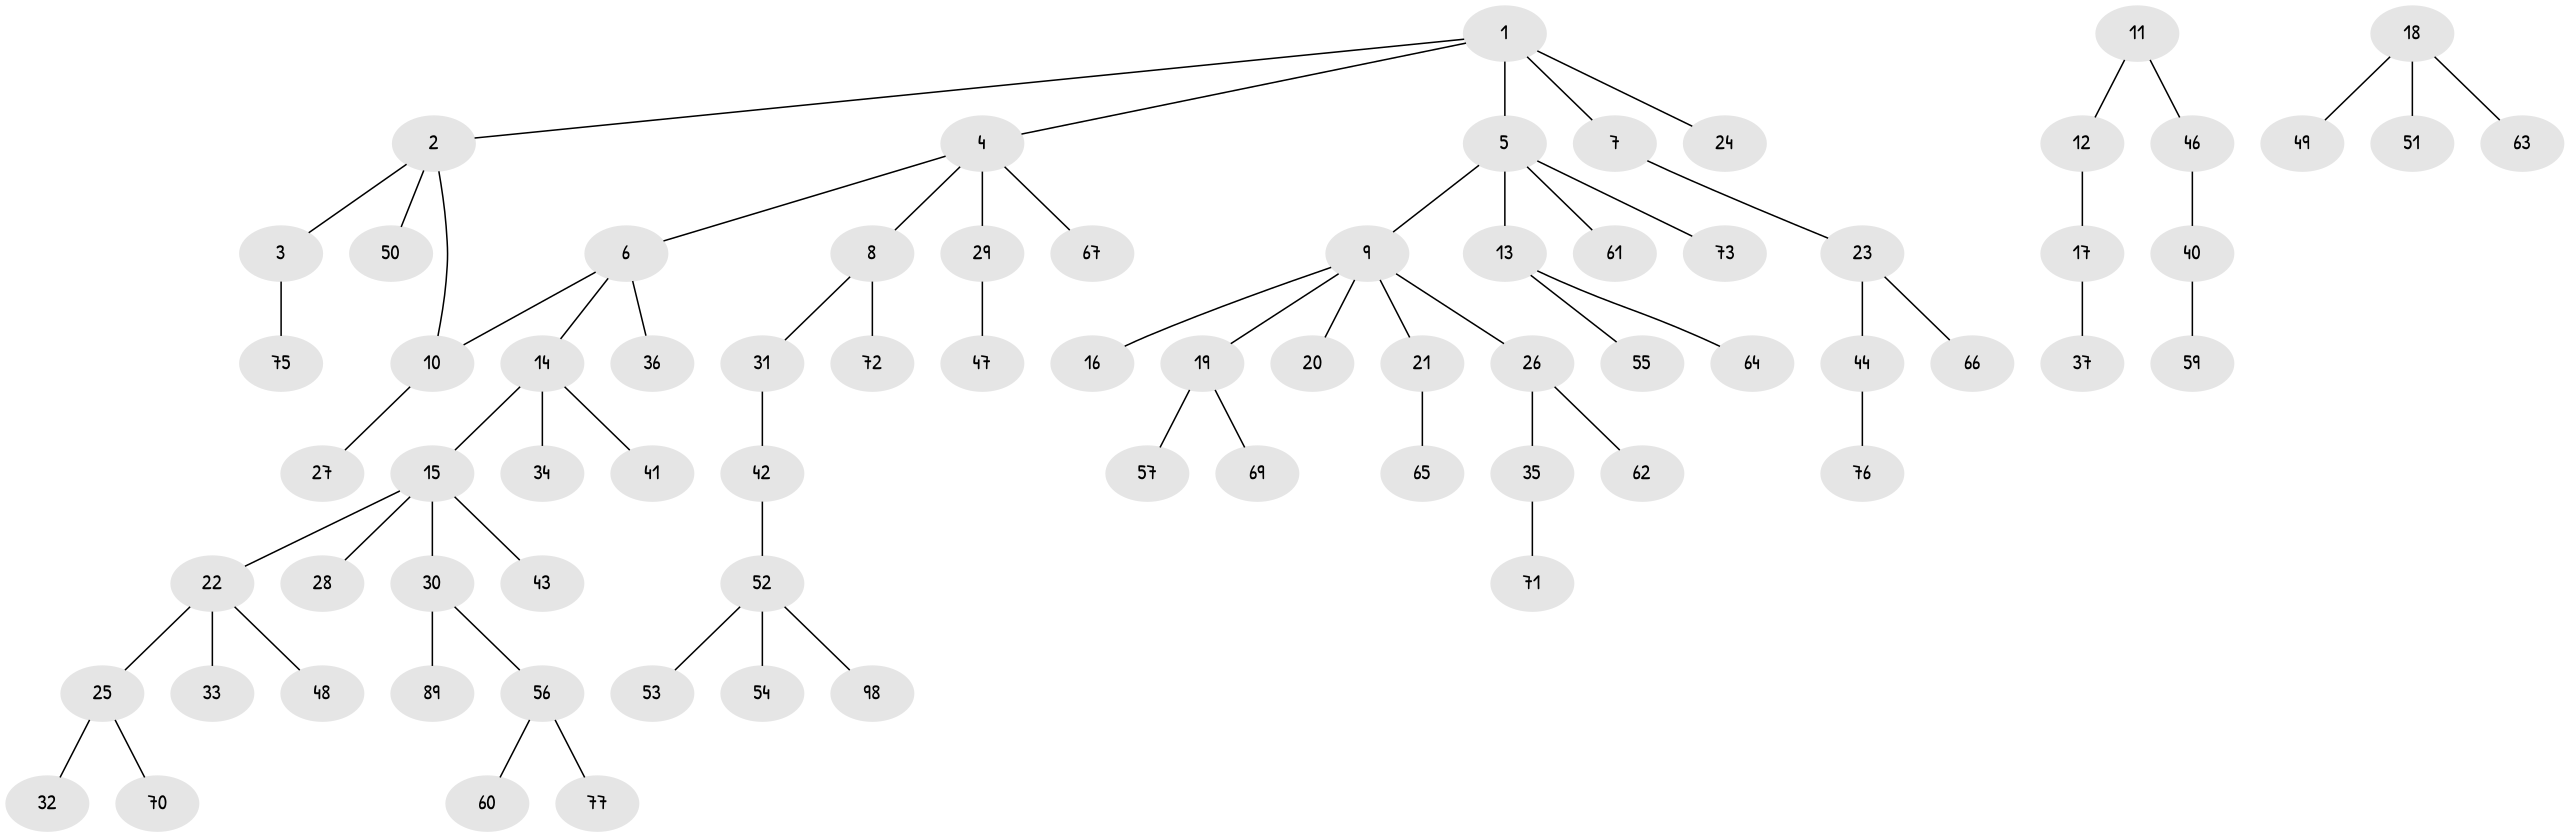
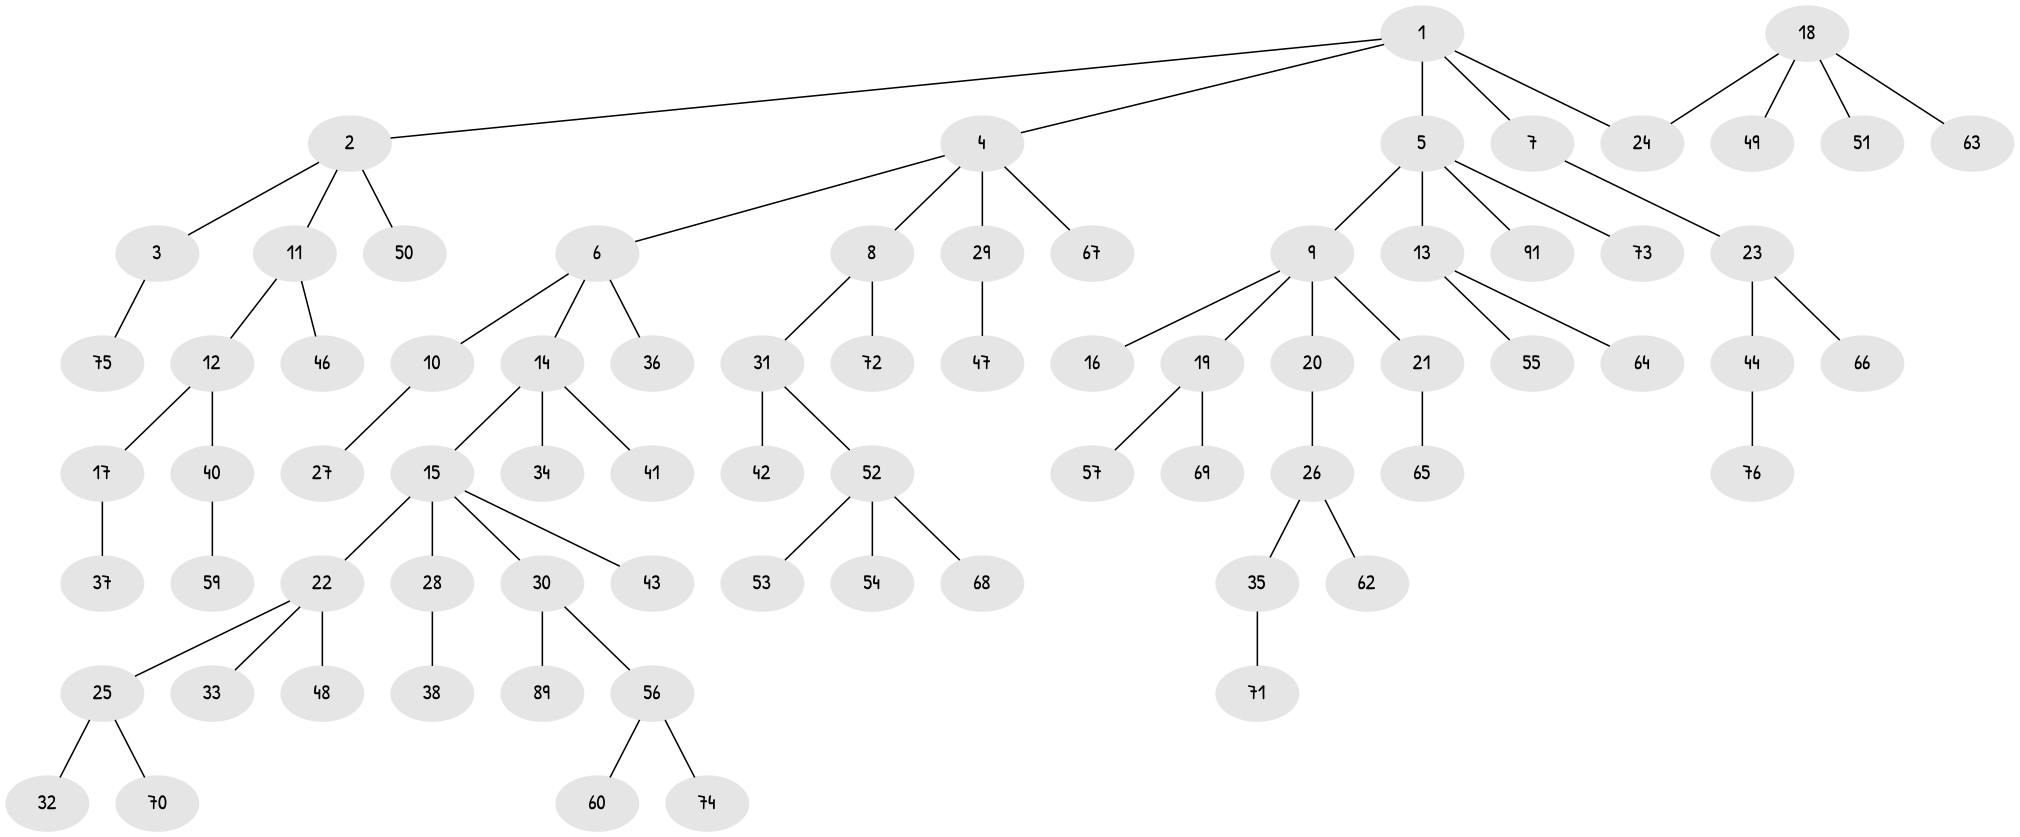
none -> (1725, 89)
(2192, 199) -> (212, 419)
(448, 254) -> (322, 199)
(1615, 254) -> (1532, 254)
(1450, 309) -> (1312, 419)
(762, 529) -> (817, 418)
none -> (432, 694)
(872, 694) -> (982, 584)
(597, 804) -> (707, 804)
